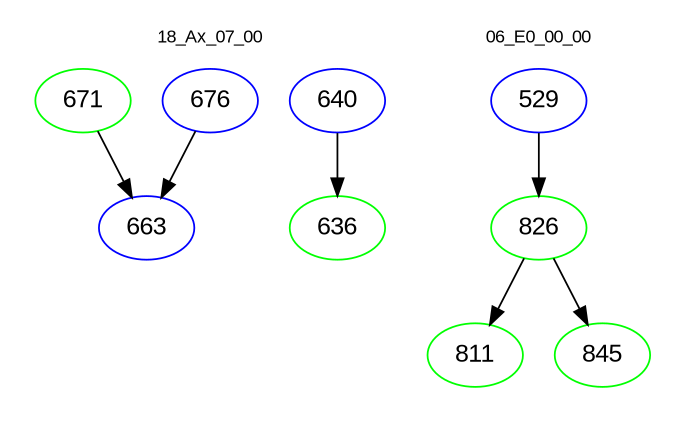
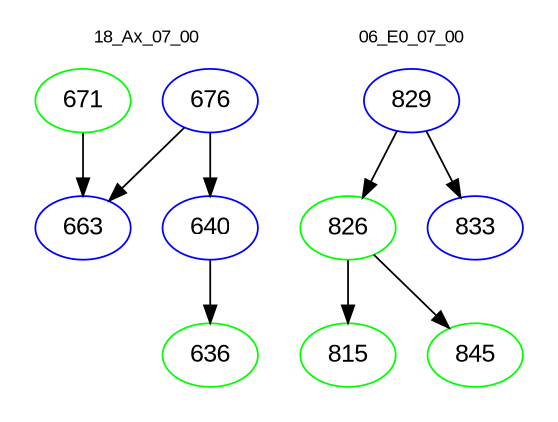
(539, 38) -> (412, 38)
(539, 101) -> (412, 101)
none -> (210, 156)
none -> (475, 228)
(475, 355) -> (348, 355)
